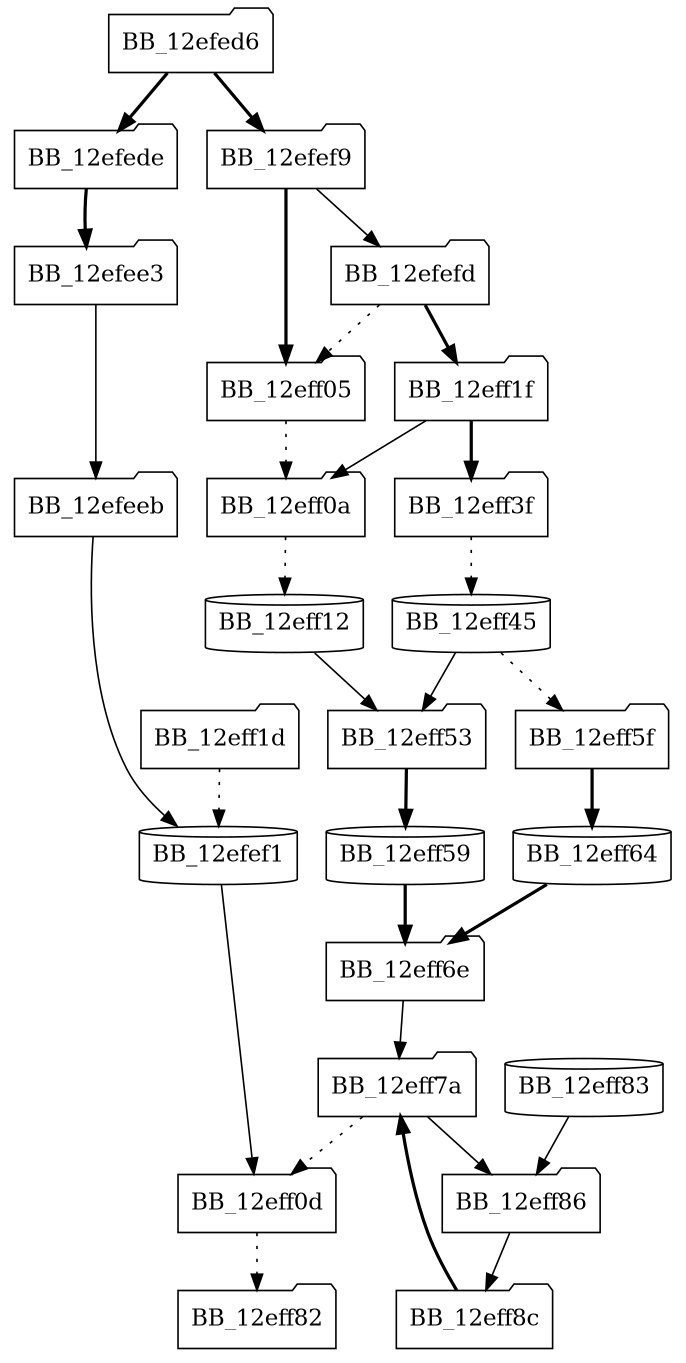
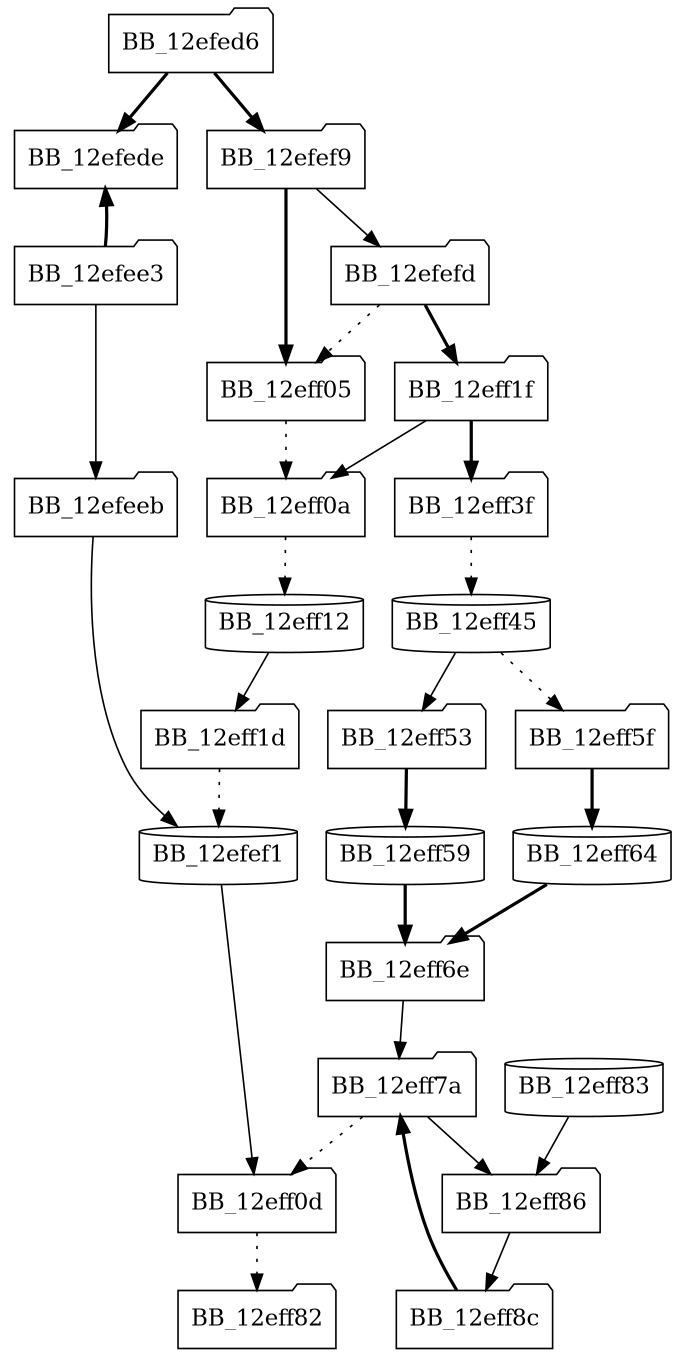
(85, 210) -> (107, 226)
(340, 676) -> (256, 675)
